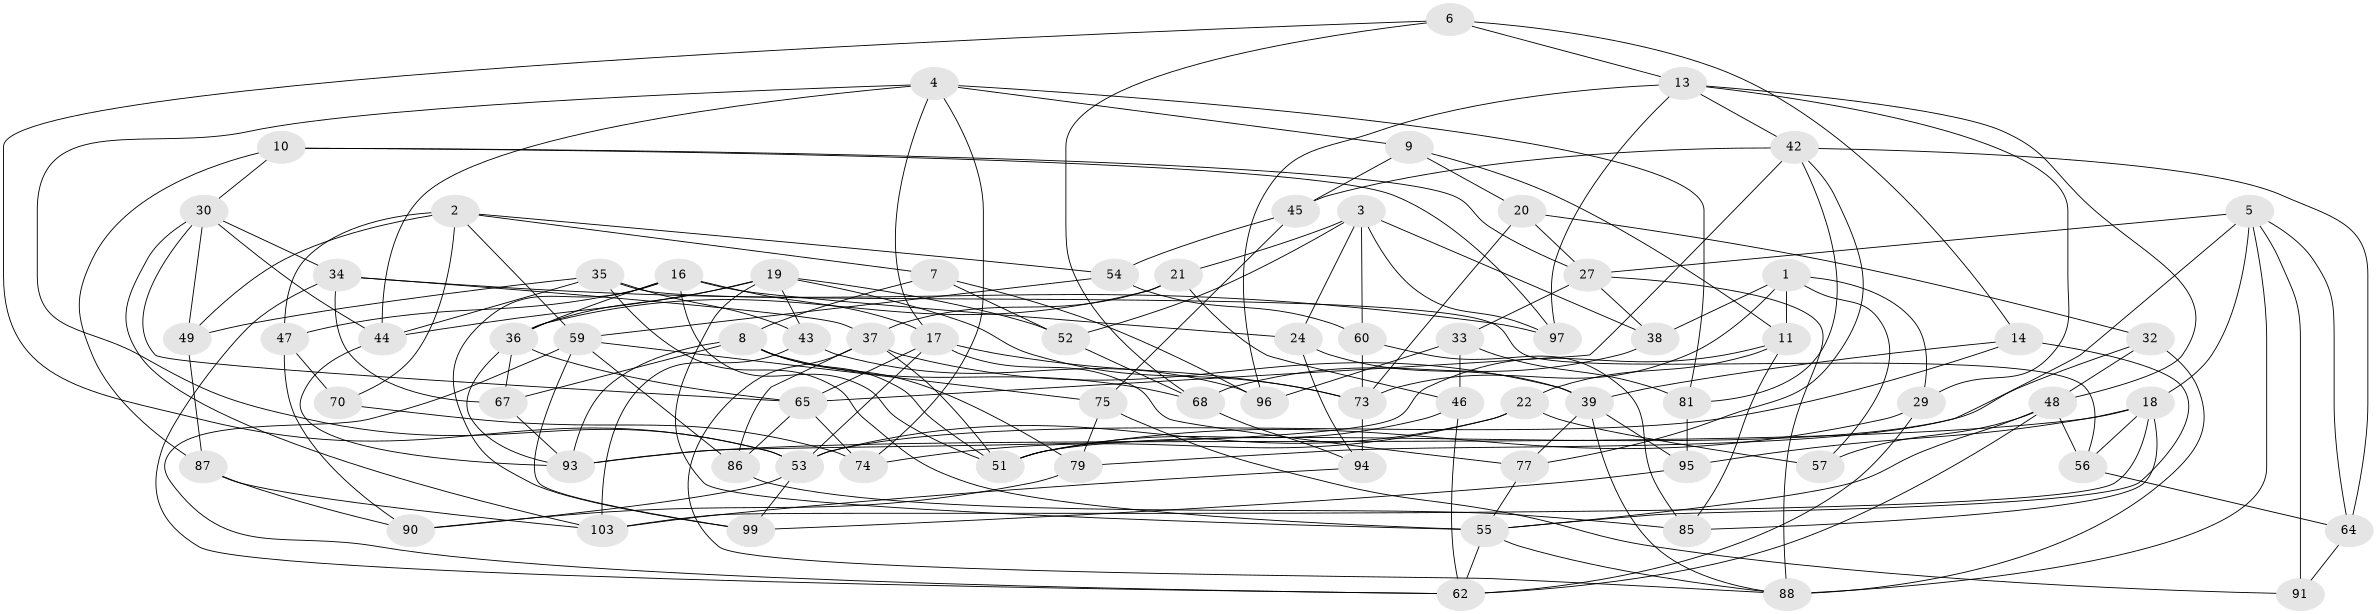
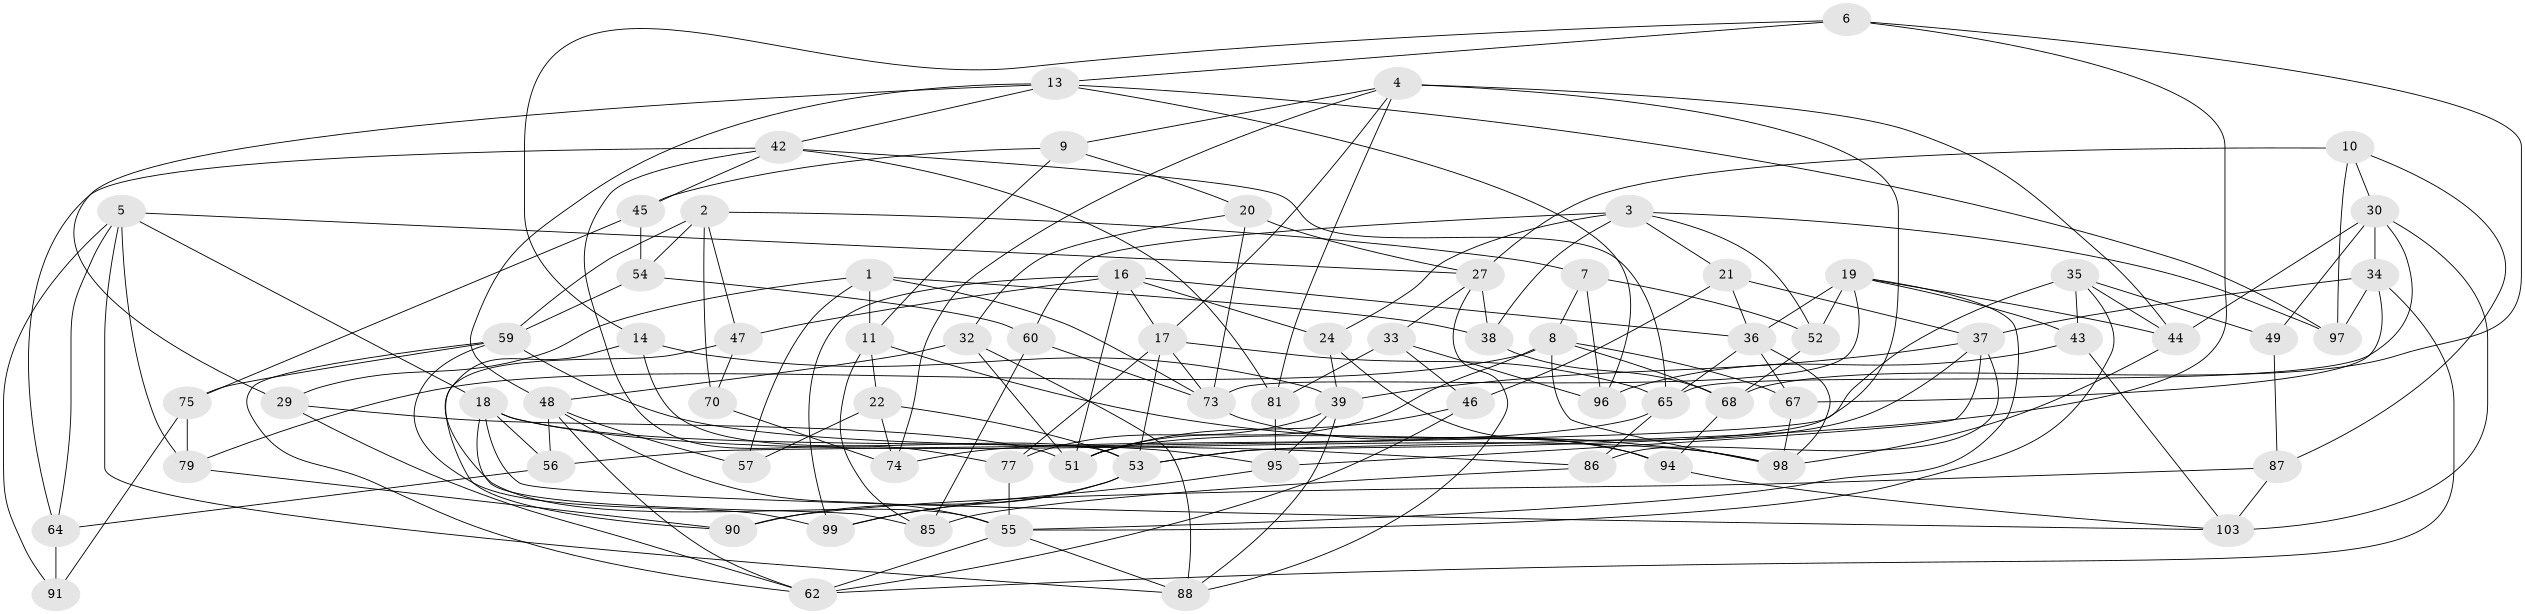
(306, 250) -> none
(571, 467) -> (1781, 467)
(1090, 572) -> (1554, 450)
